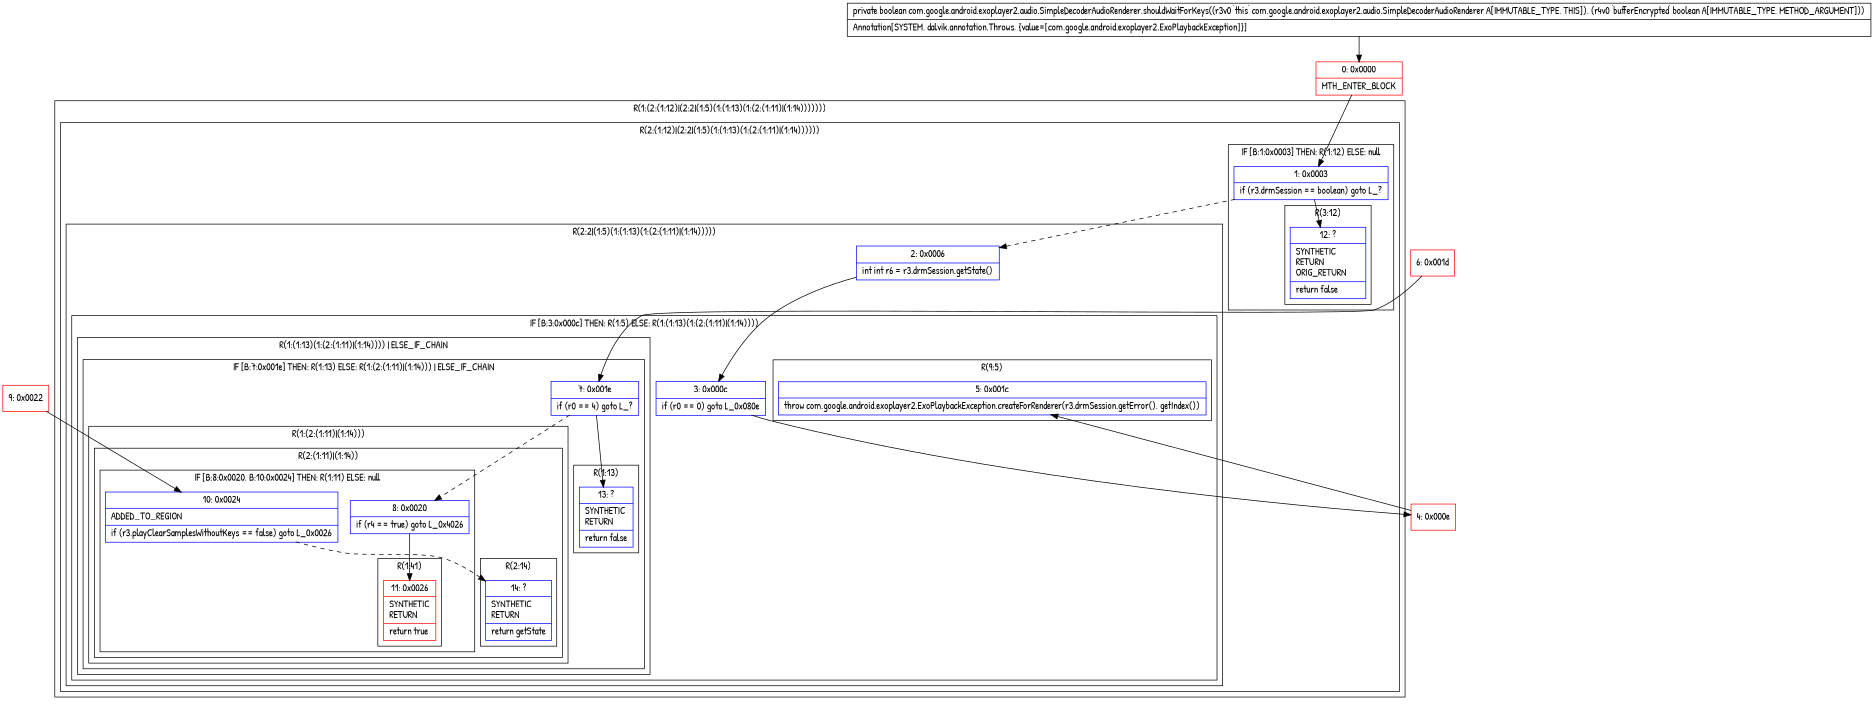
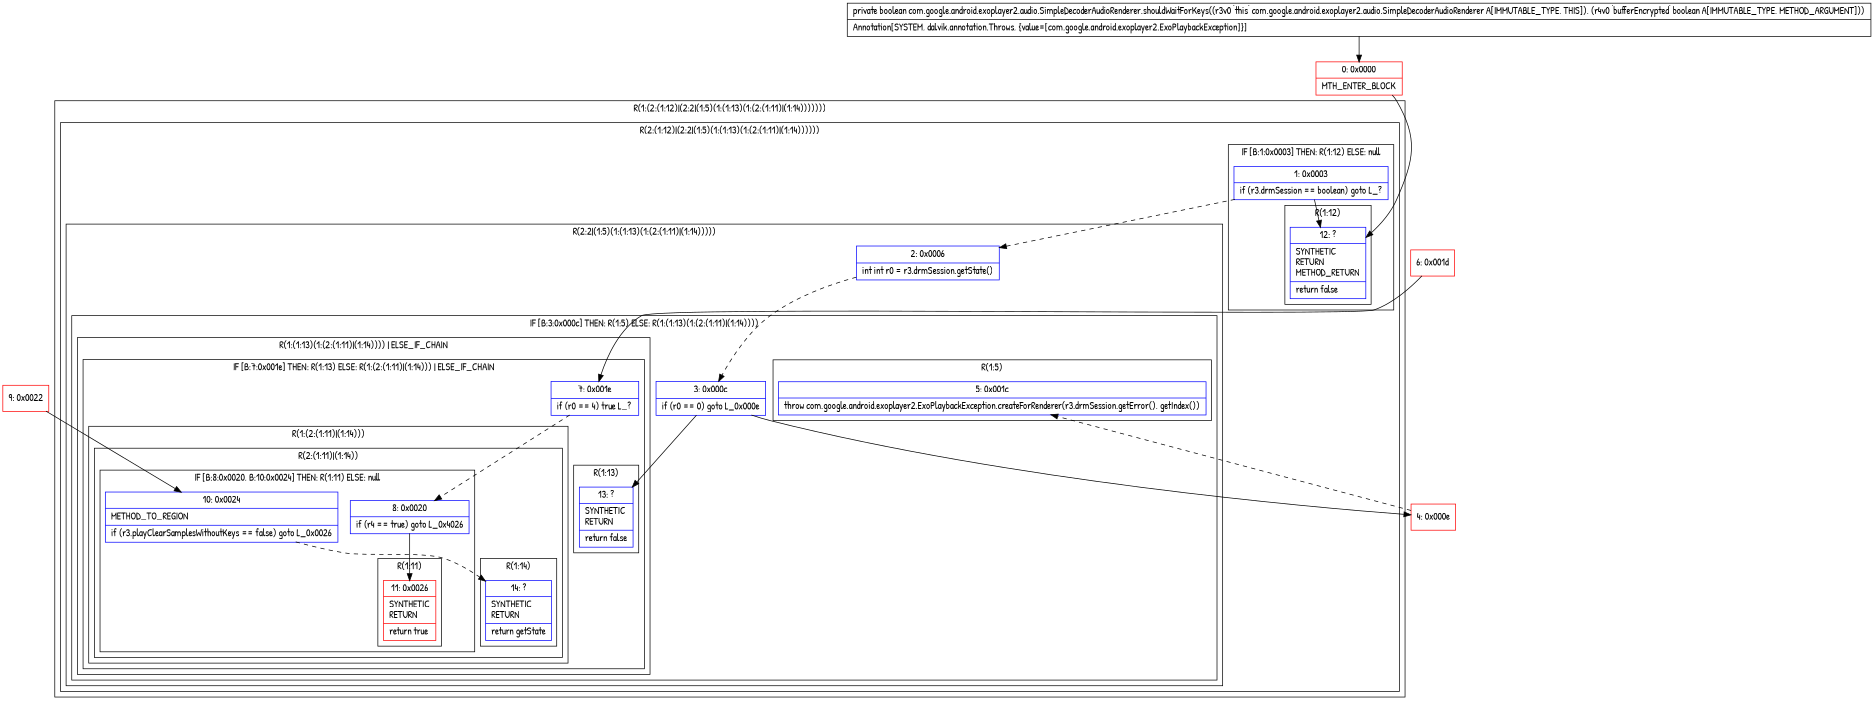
(1337, 127) -> (1410, 163)
(1328, 213) -> (1328, 213)
(928, 271) -> (928, 271)
(1321, 273) -> (1328, 273)
(785, 306) -> (785, 306)
(992, 368) -> (992, 368)
(595, 406) -> (594, 406)
(711, 406) -> (711, 406)
(600, 448) -> (667, 448)
(1234, 464) -> (1234, 464)
(147, 516) -> (150, 516)
(410, 567) -> (410, 567)
(519, 567) -> (519, 567)
